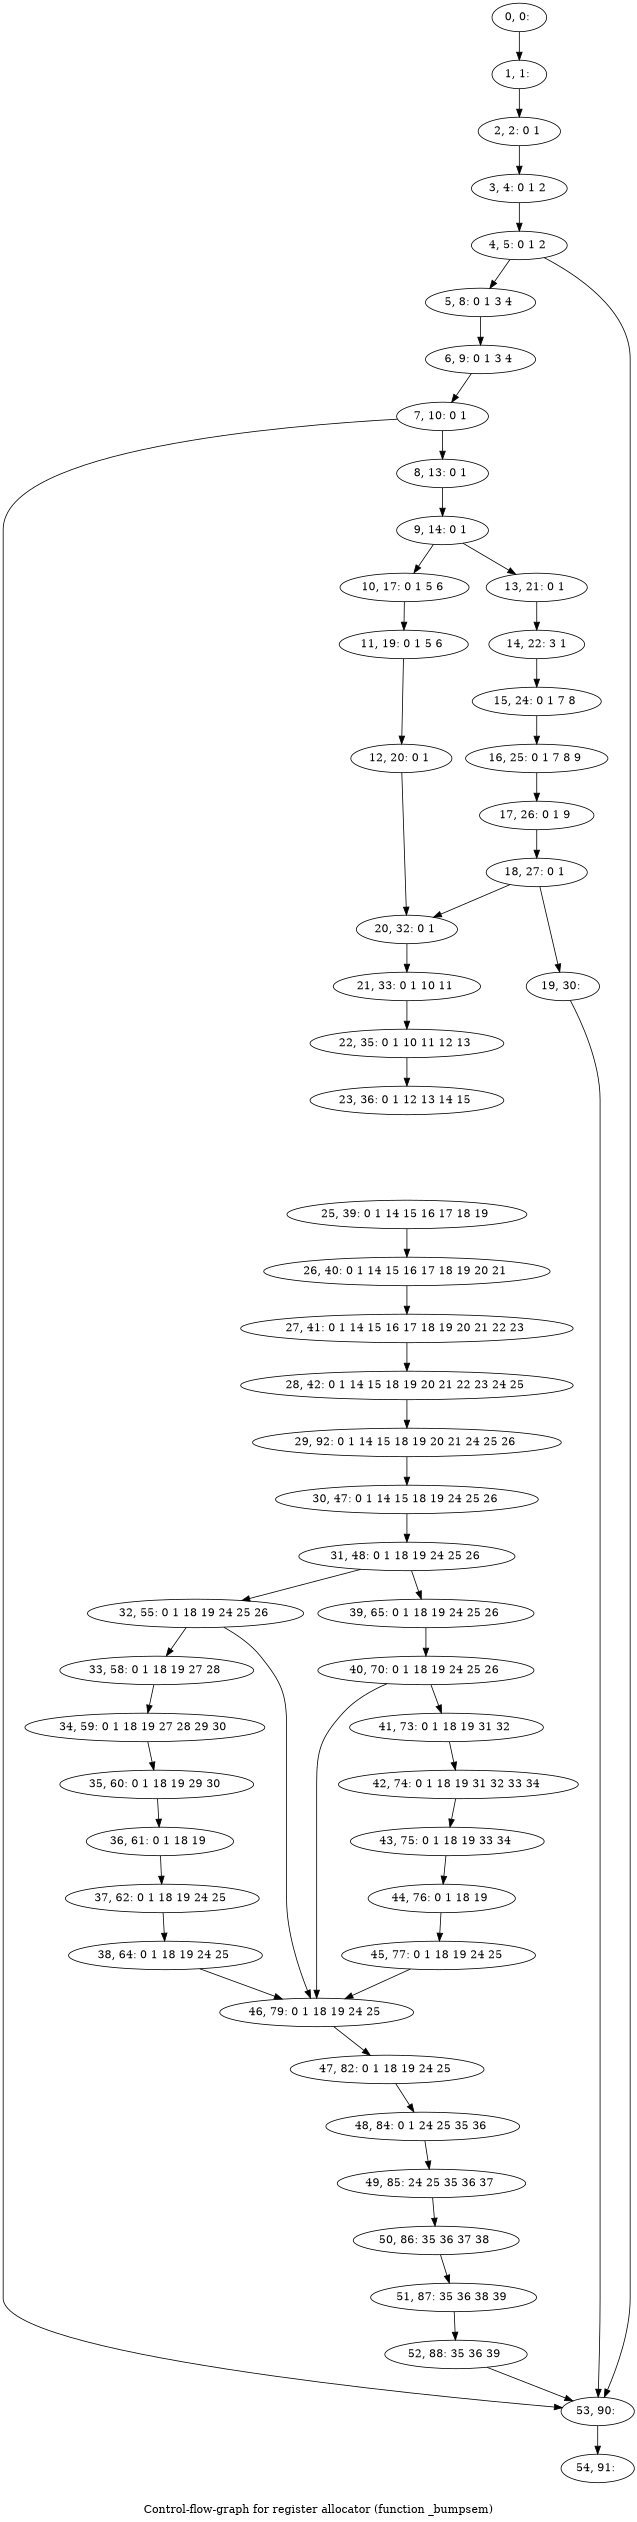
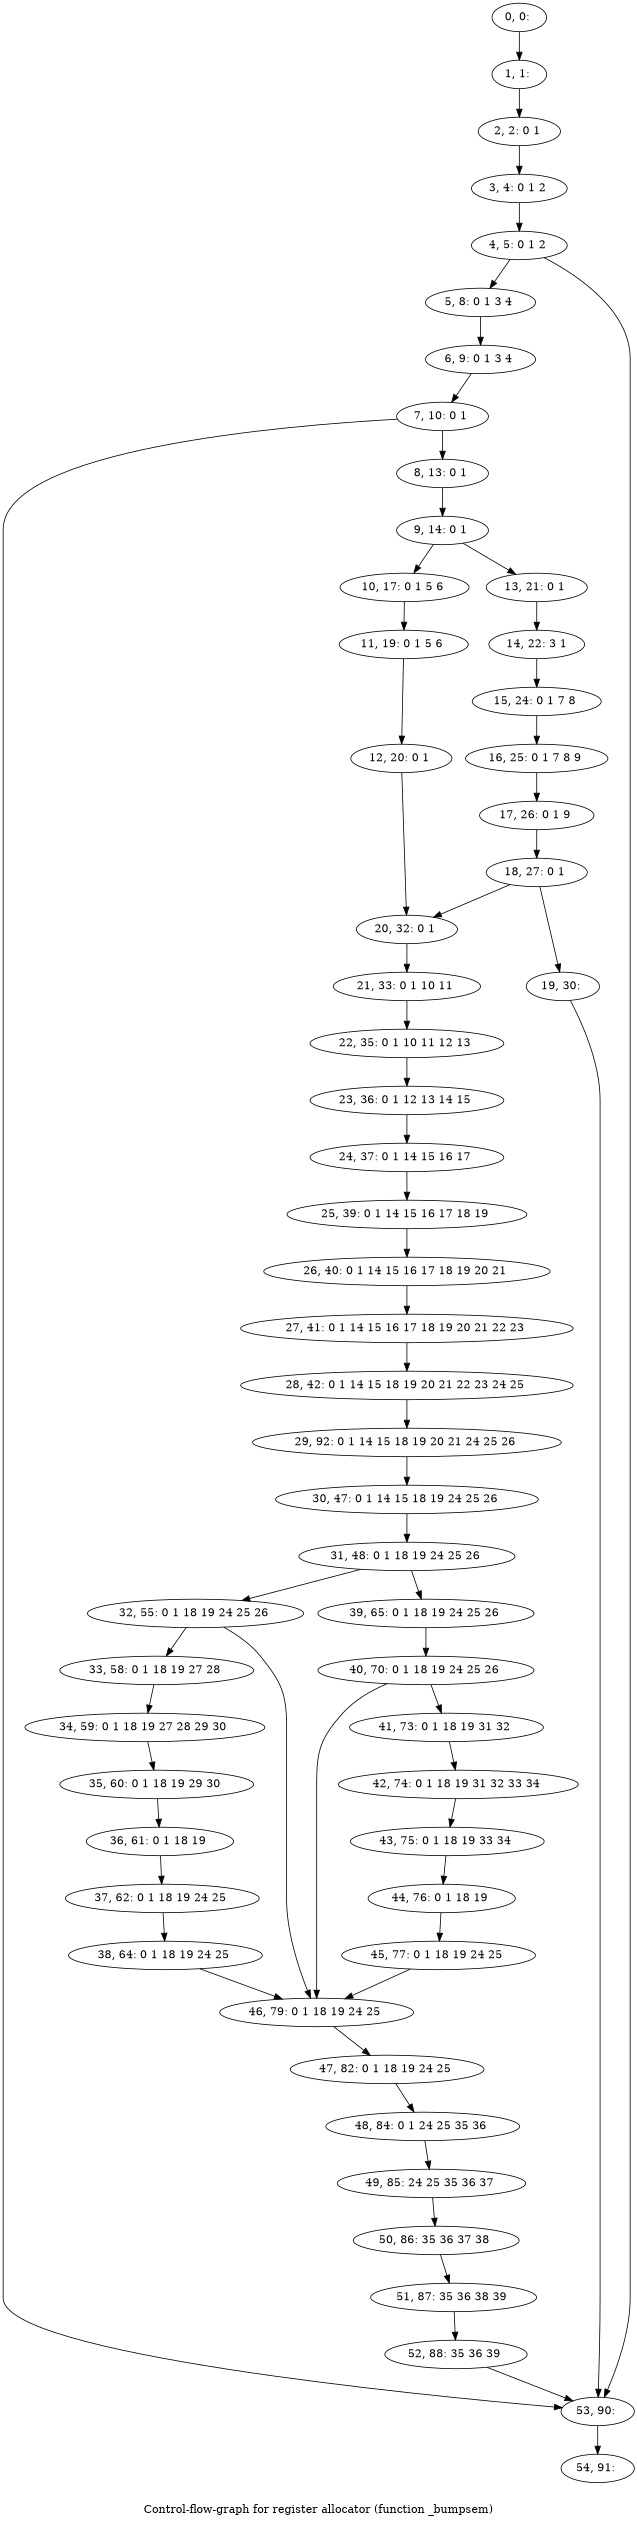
none -> (407, 1157)
